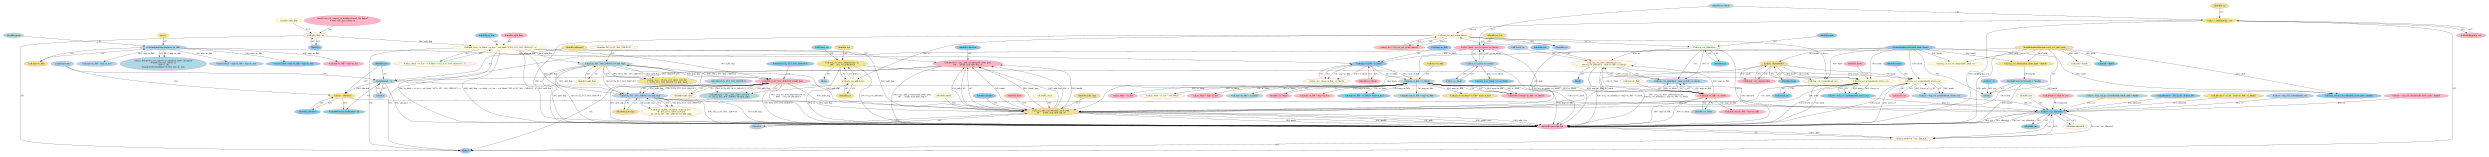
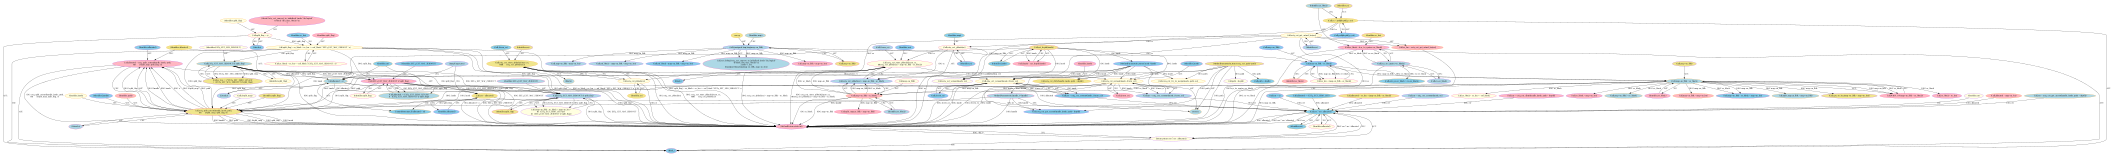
(2471, 35) -> (1344, 35)
(1419, 40) -> (1235, 120)
(1819, 51) -> (1099, 52)
(1988, 88) -> (1296, 104)
(1044, 96) -> (245, 96)
